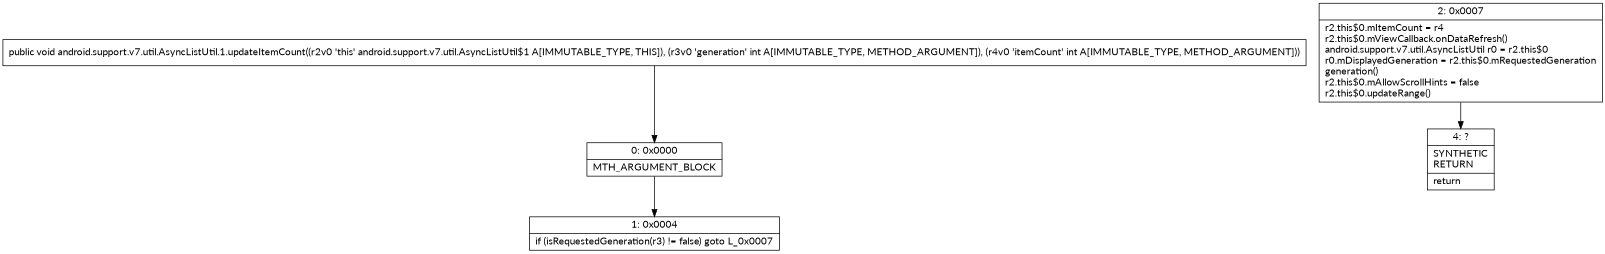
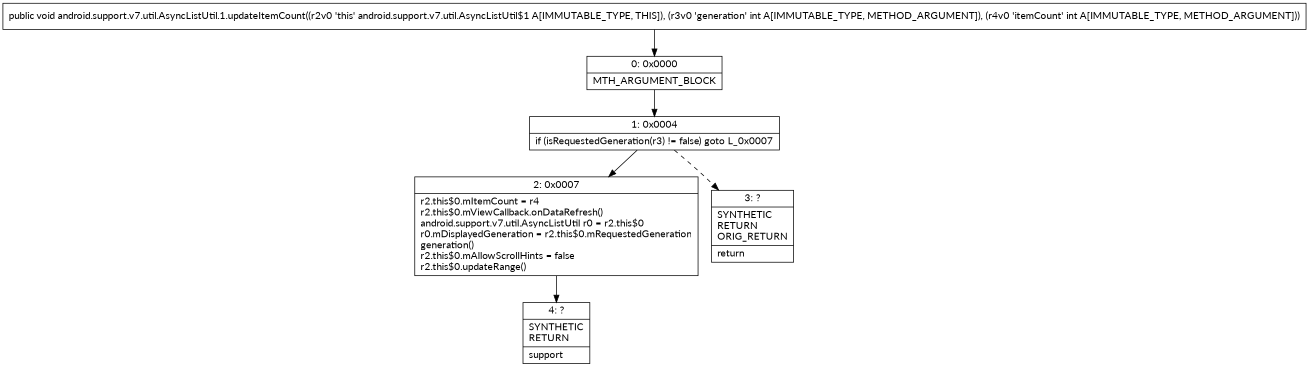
none -> (626, 161)
(1447, 181) -> (546, 355)
none -> (753, 226)
